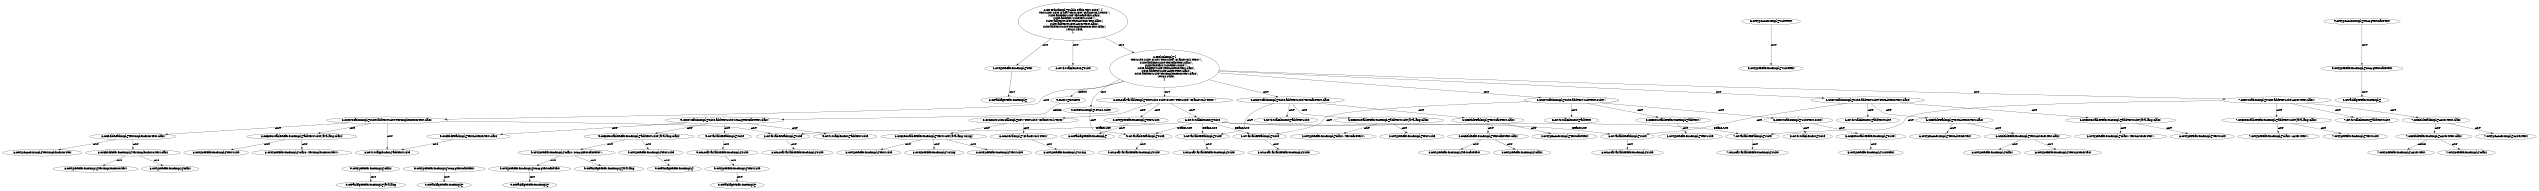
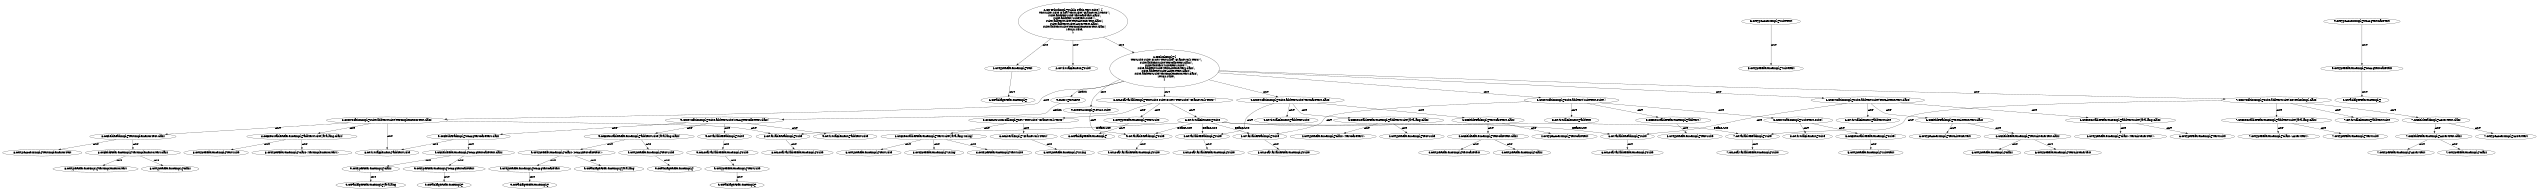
(2277, 100) -> (2277, 100)
(468, 137) -> (468, 137)
(2422, 145) -> (2422, 145)
none -> (468, 153)
